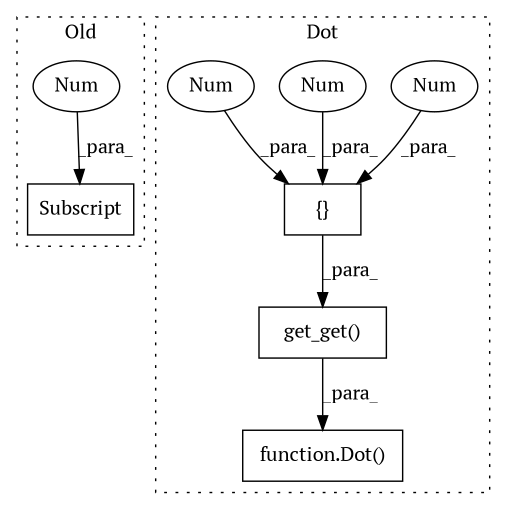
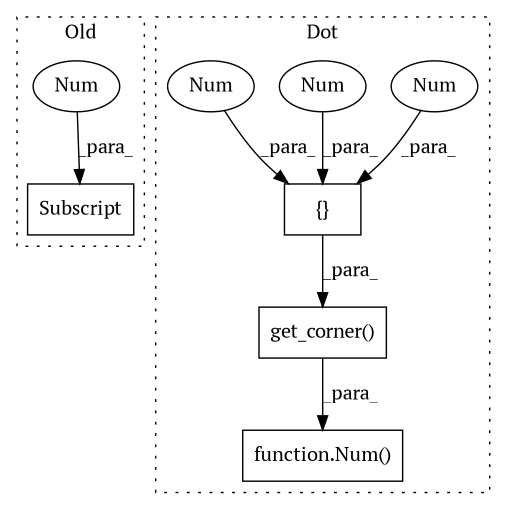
(323, 333) -> (323, 333)
(323, 456) -> (323, 456)
